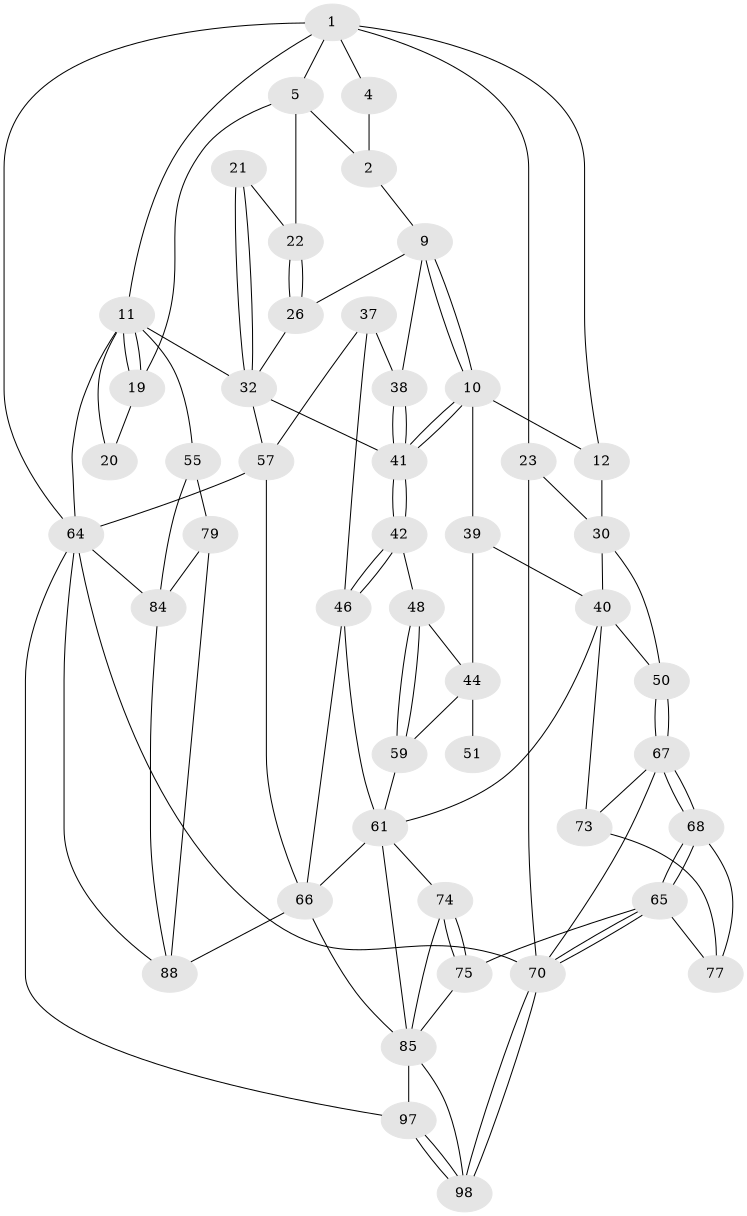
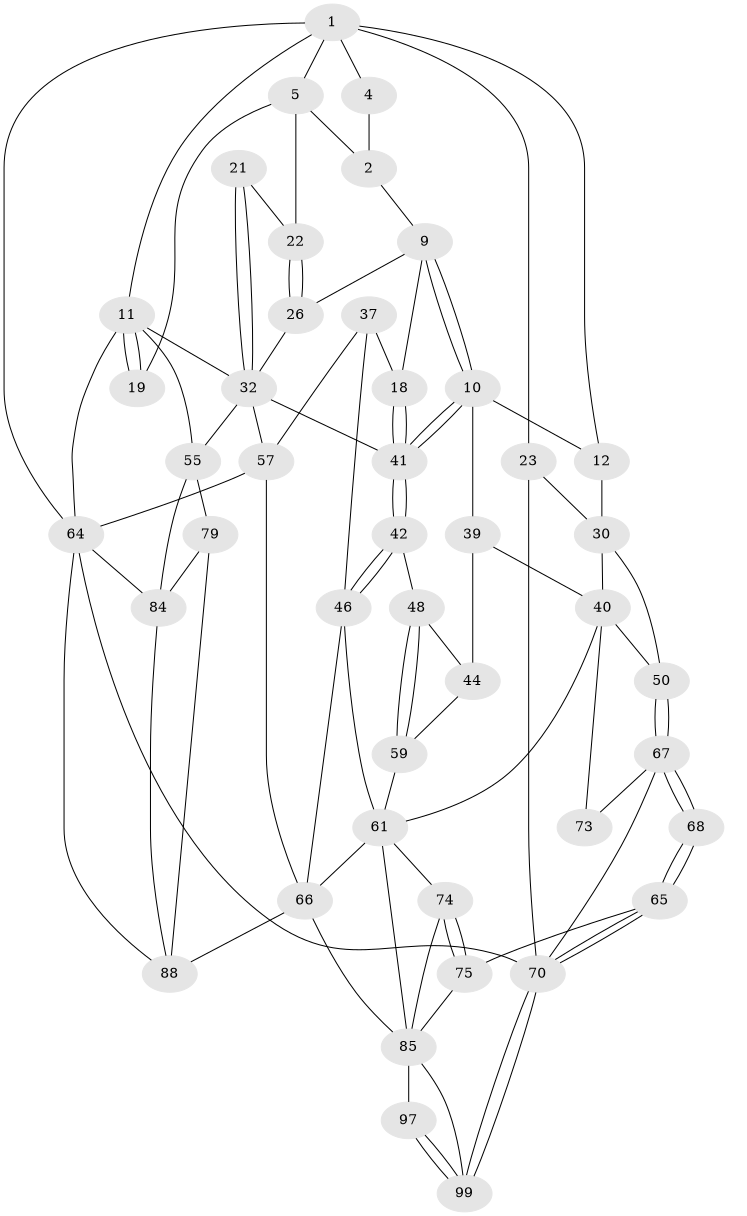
(400, 388) -> (400, 388)
none -> (221, 425)
(110, 462) -> none
(473, 754) -> none
(25, 958) -> none
(716, 974) -> none
(465, 1194) -> (465, 1194)
